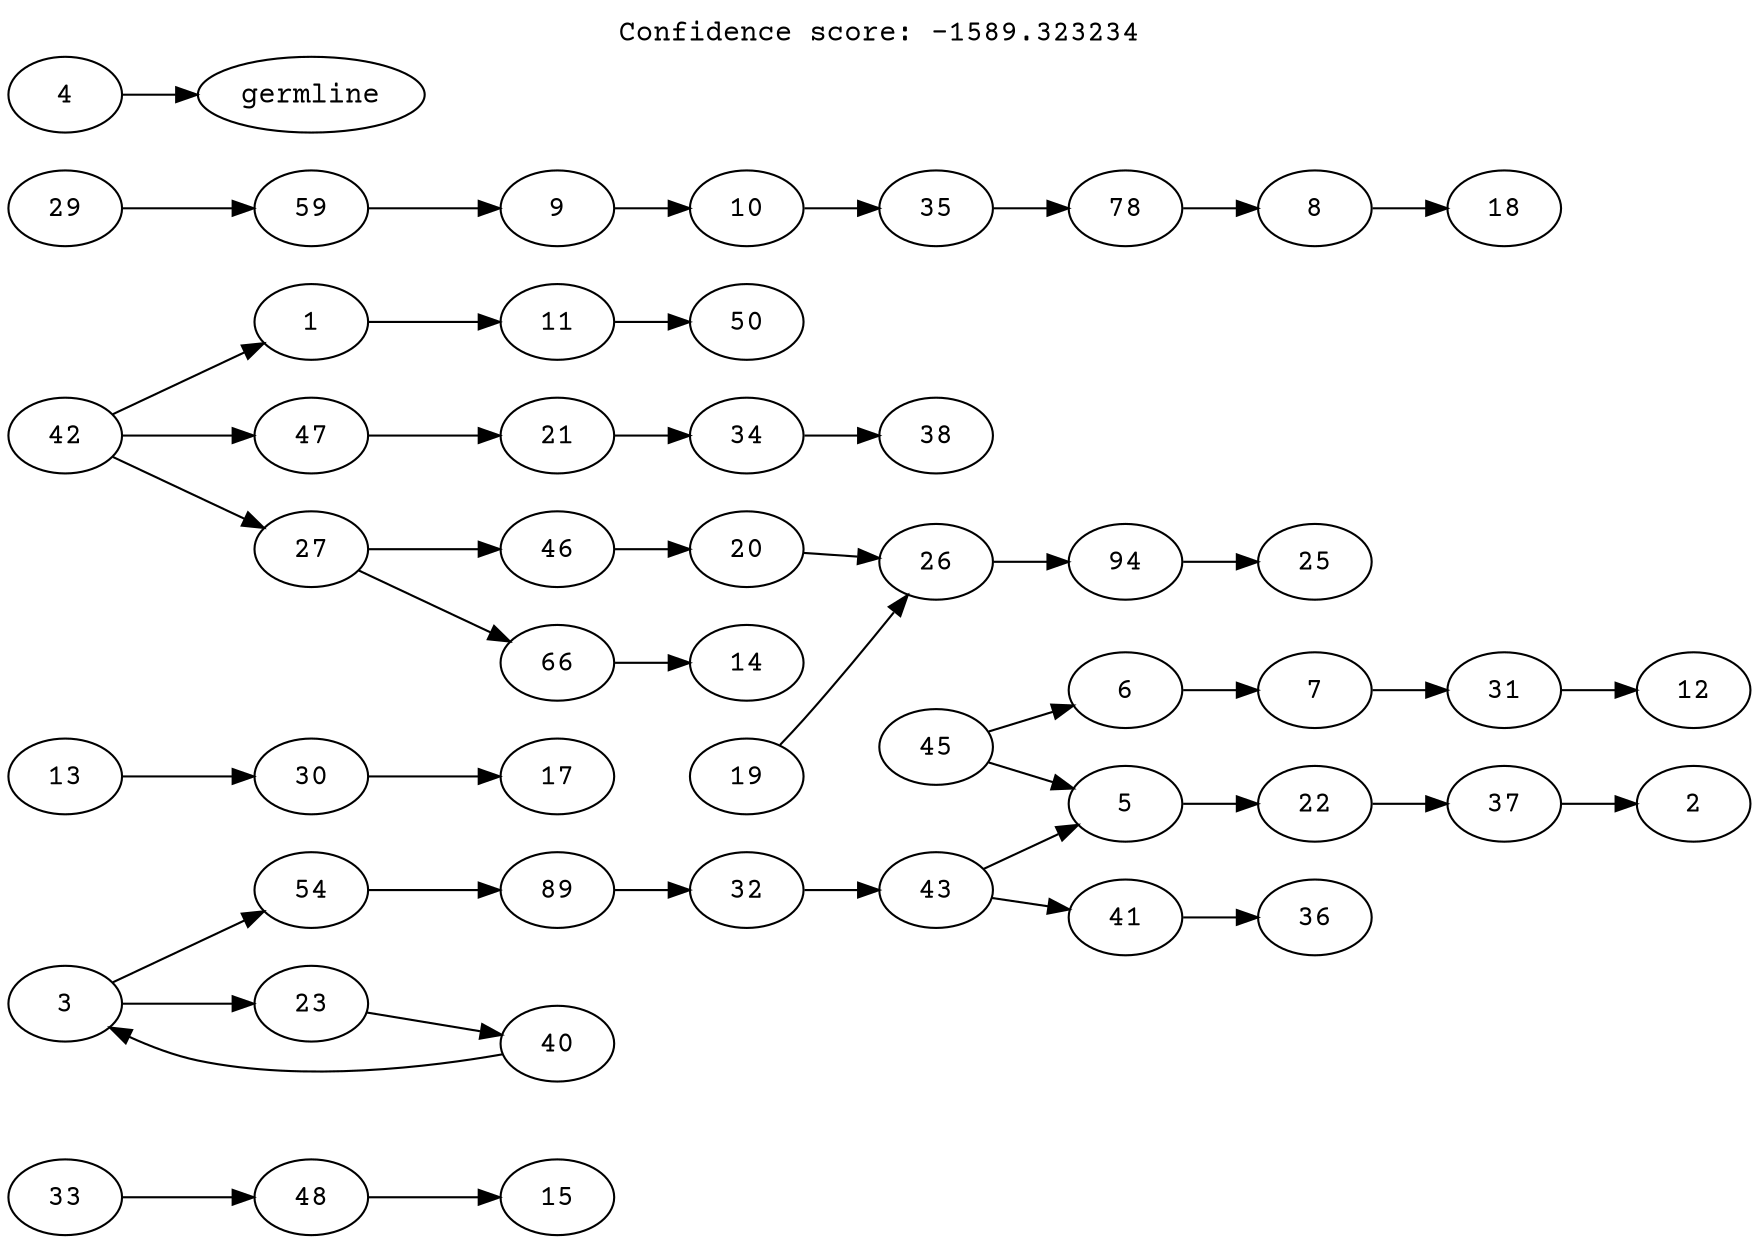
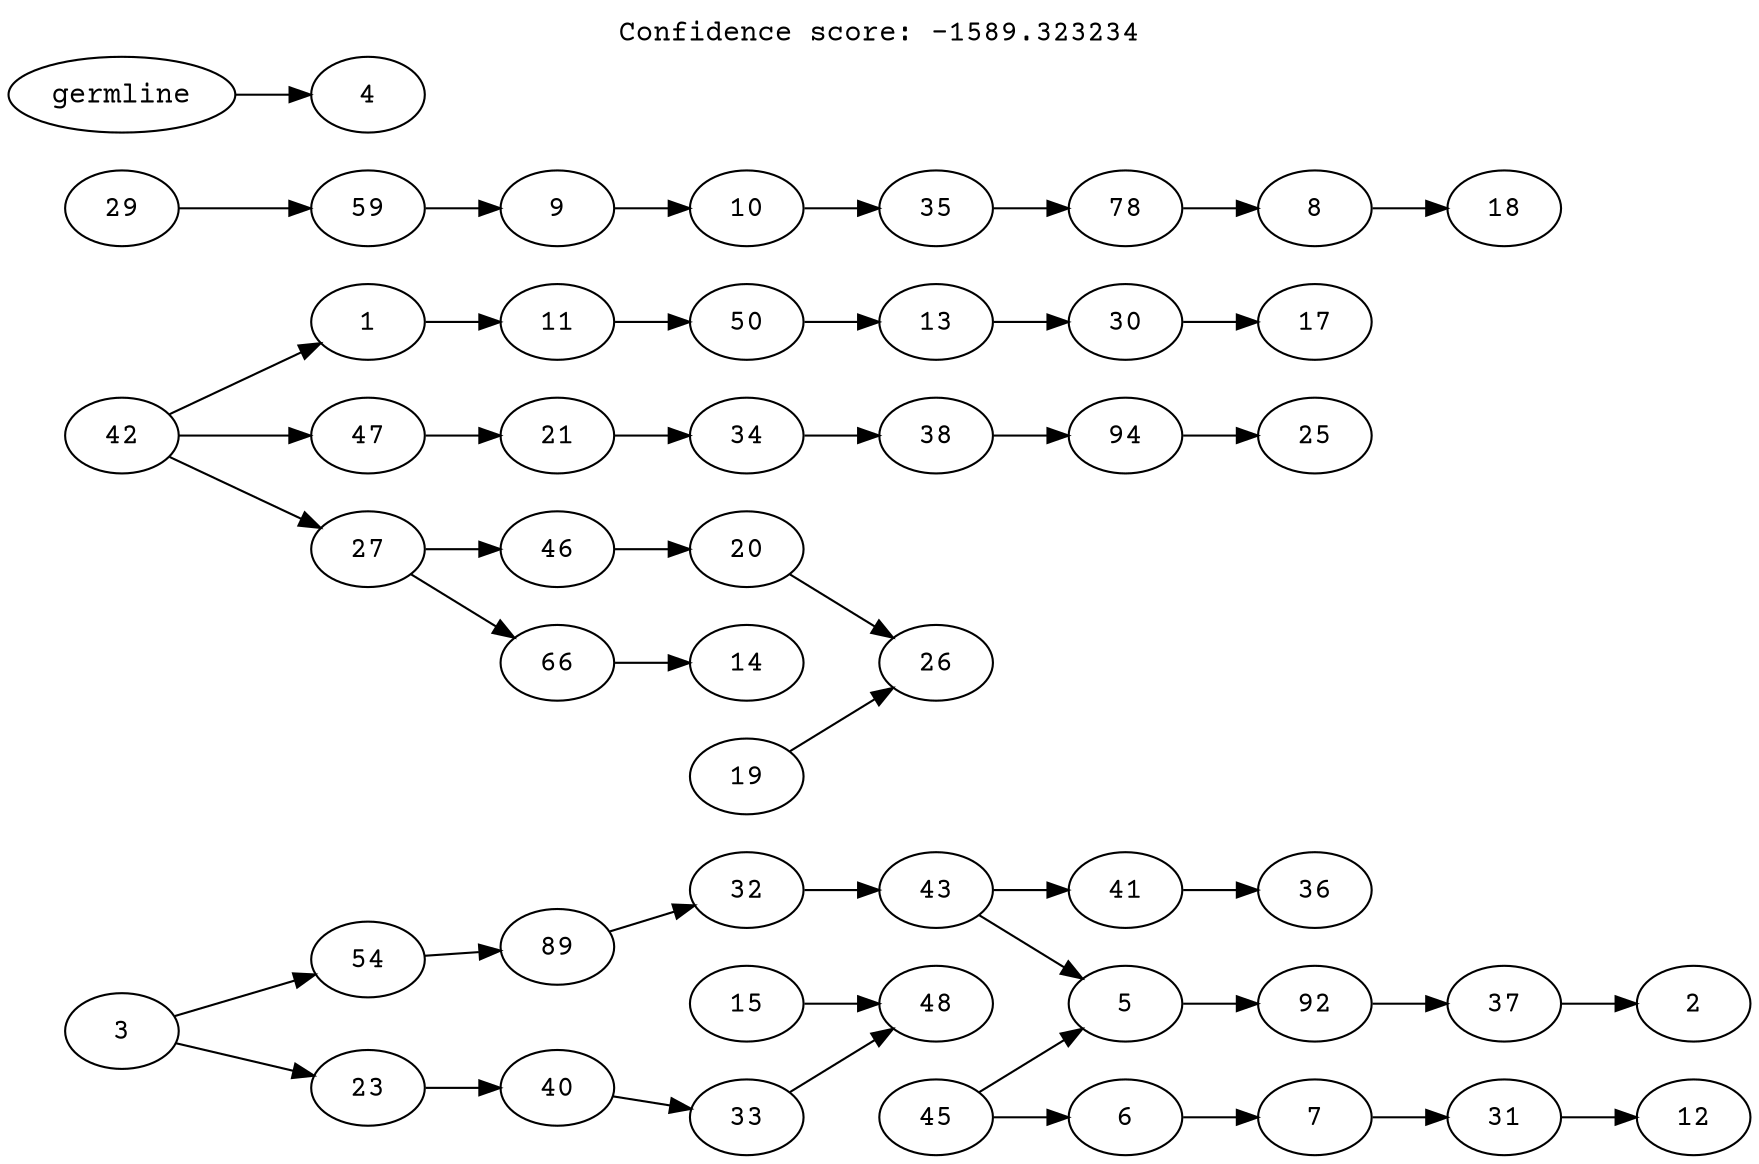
(149, 95) -> (262, 95)
none -> (831, 322)
(1021, 562) -> (1021, 436)
(1315, 804) -> (1315, 1004)
(314, 1071) -> (642, 1101)
(423, 1197) -> (831, 1004)
